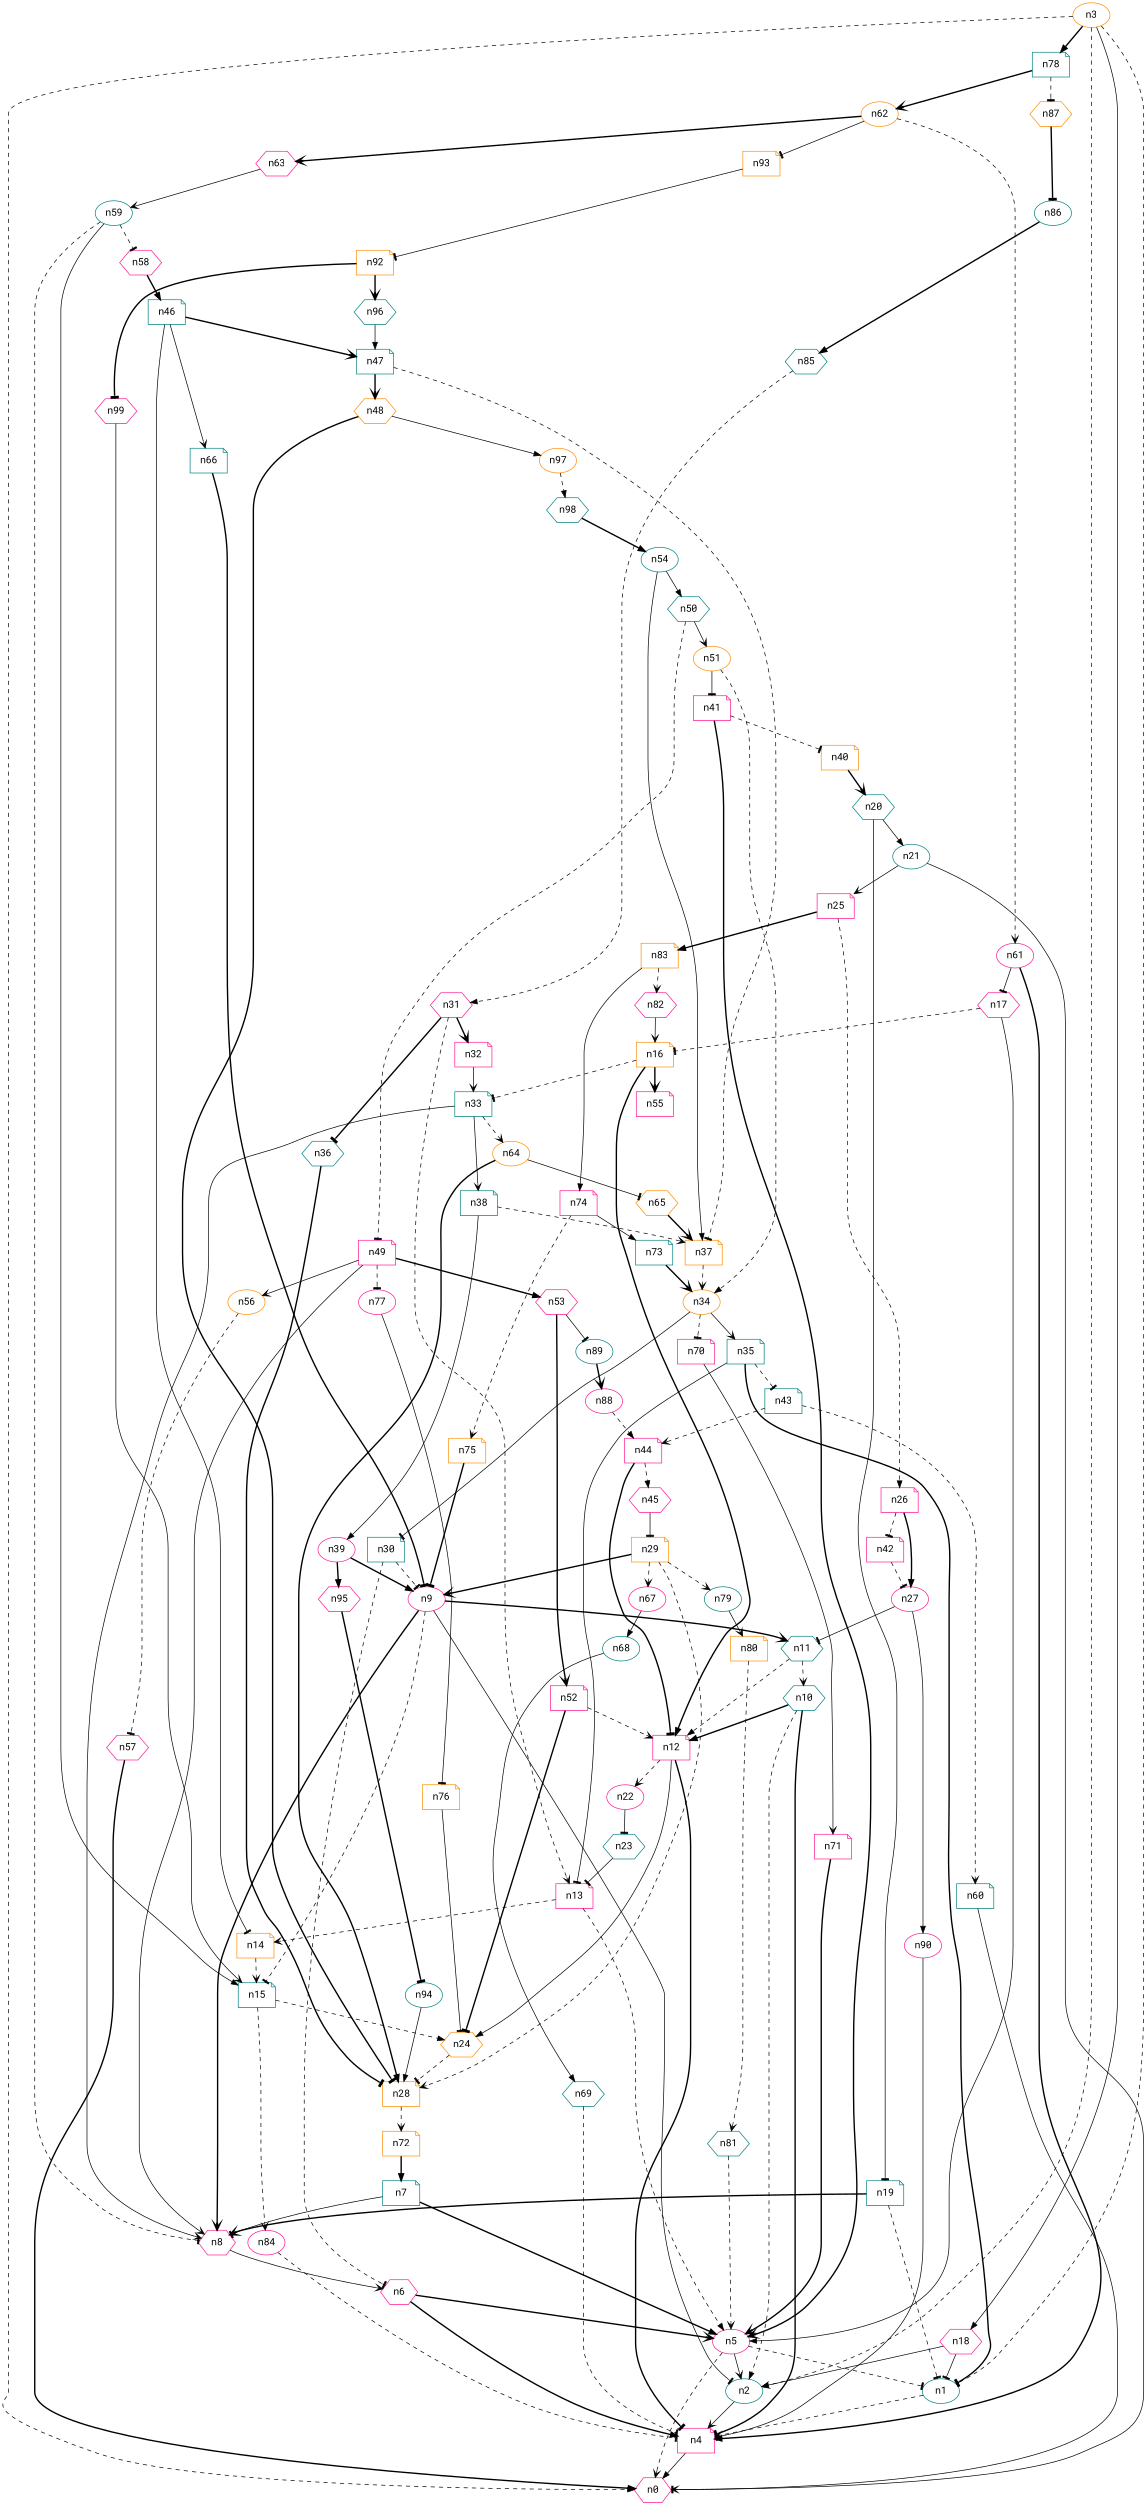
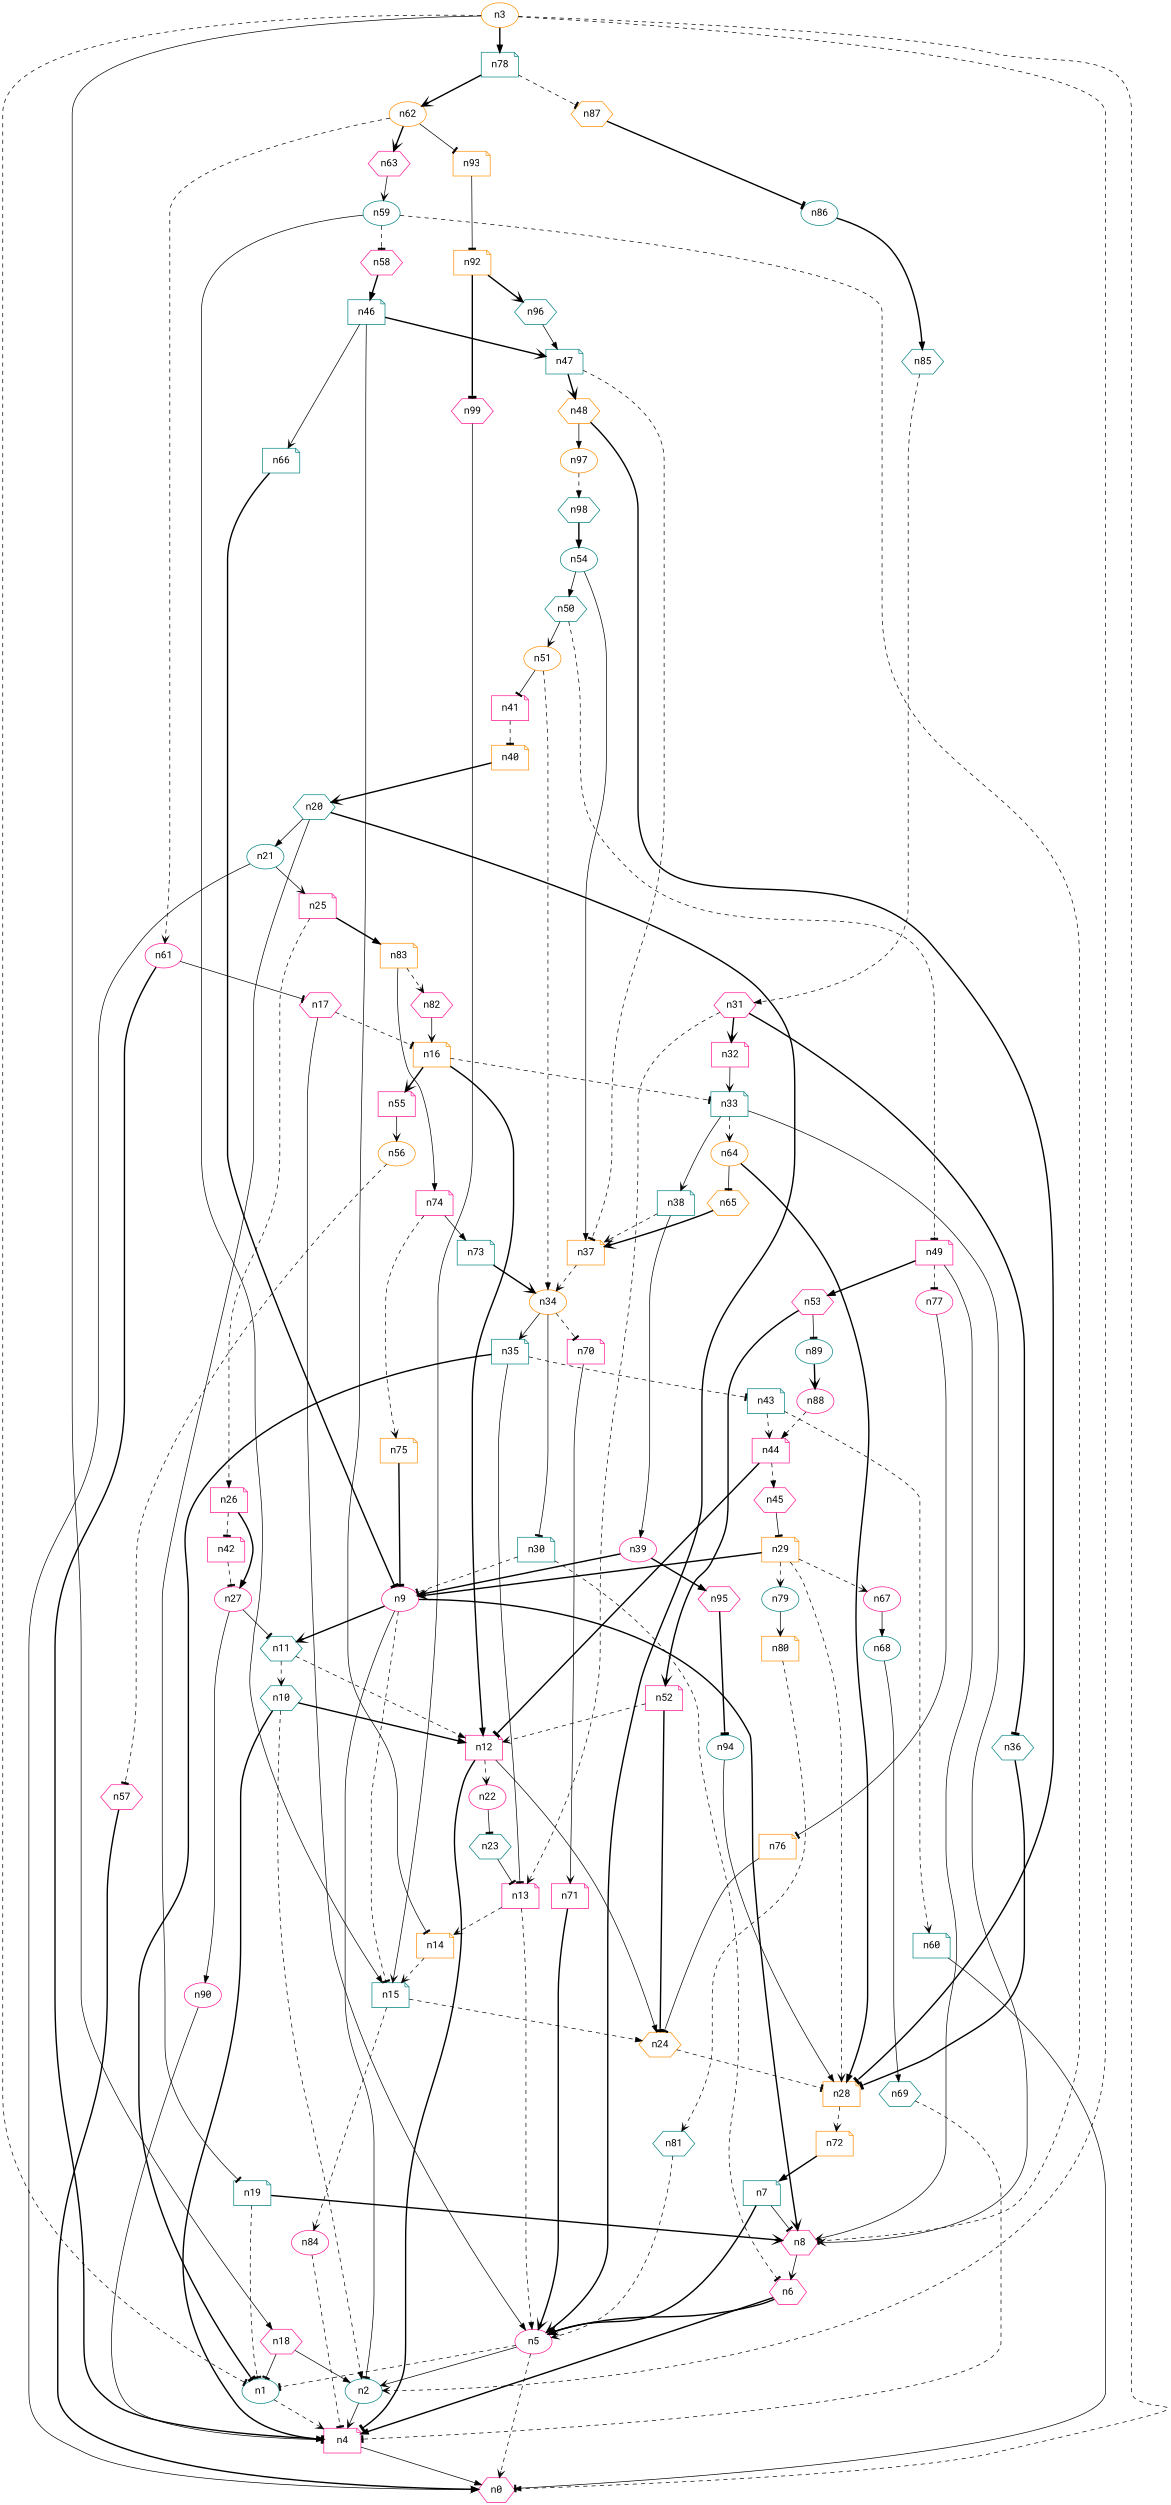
(314, 1277) -> (397, 1126)
(825, 1547) -> (702, 1427)
